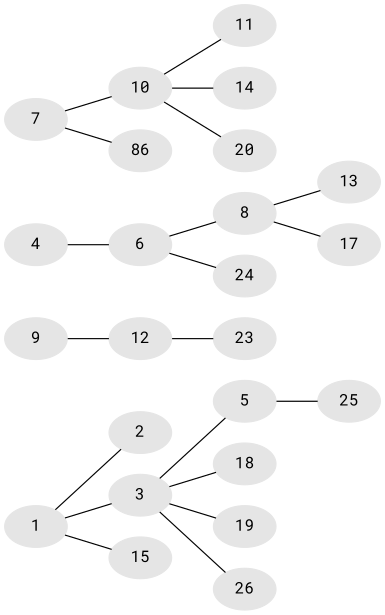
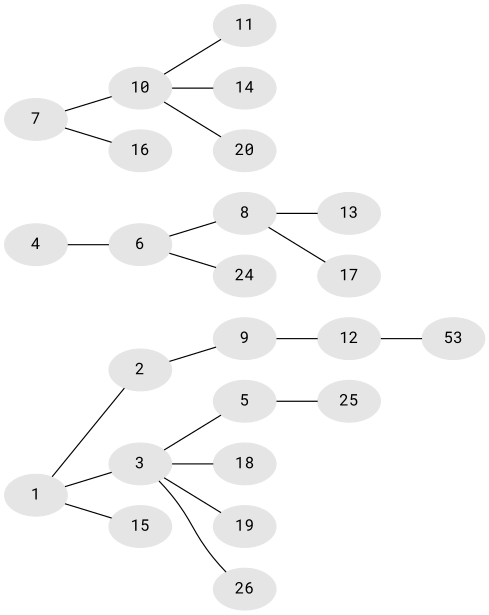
(140, 151) -> (140, 151)
(245, 339) -> (453, 339)
none -> (193, 354)
